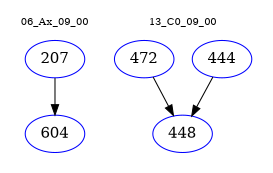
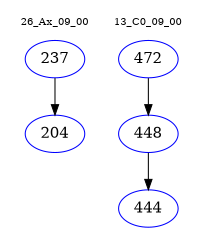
(55, 22) -> (55, 22)
(55, 59) -> (55, 59)
(205, 92) -> (148, 166)
(55, 134) -> (55, 134)
